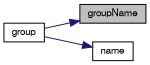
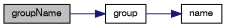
(57, 26) -> (83, 14)
